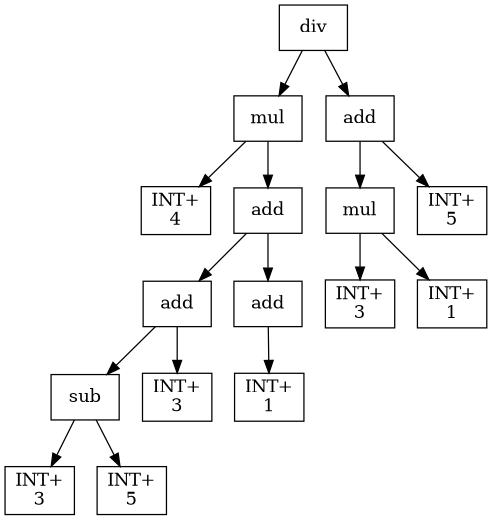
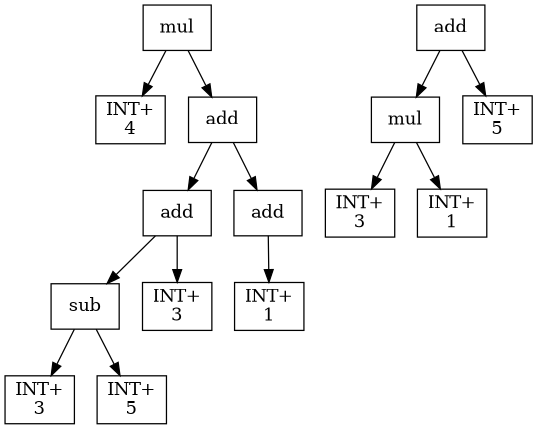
(313, 28) -> none
